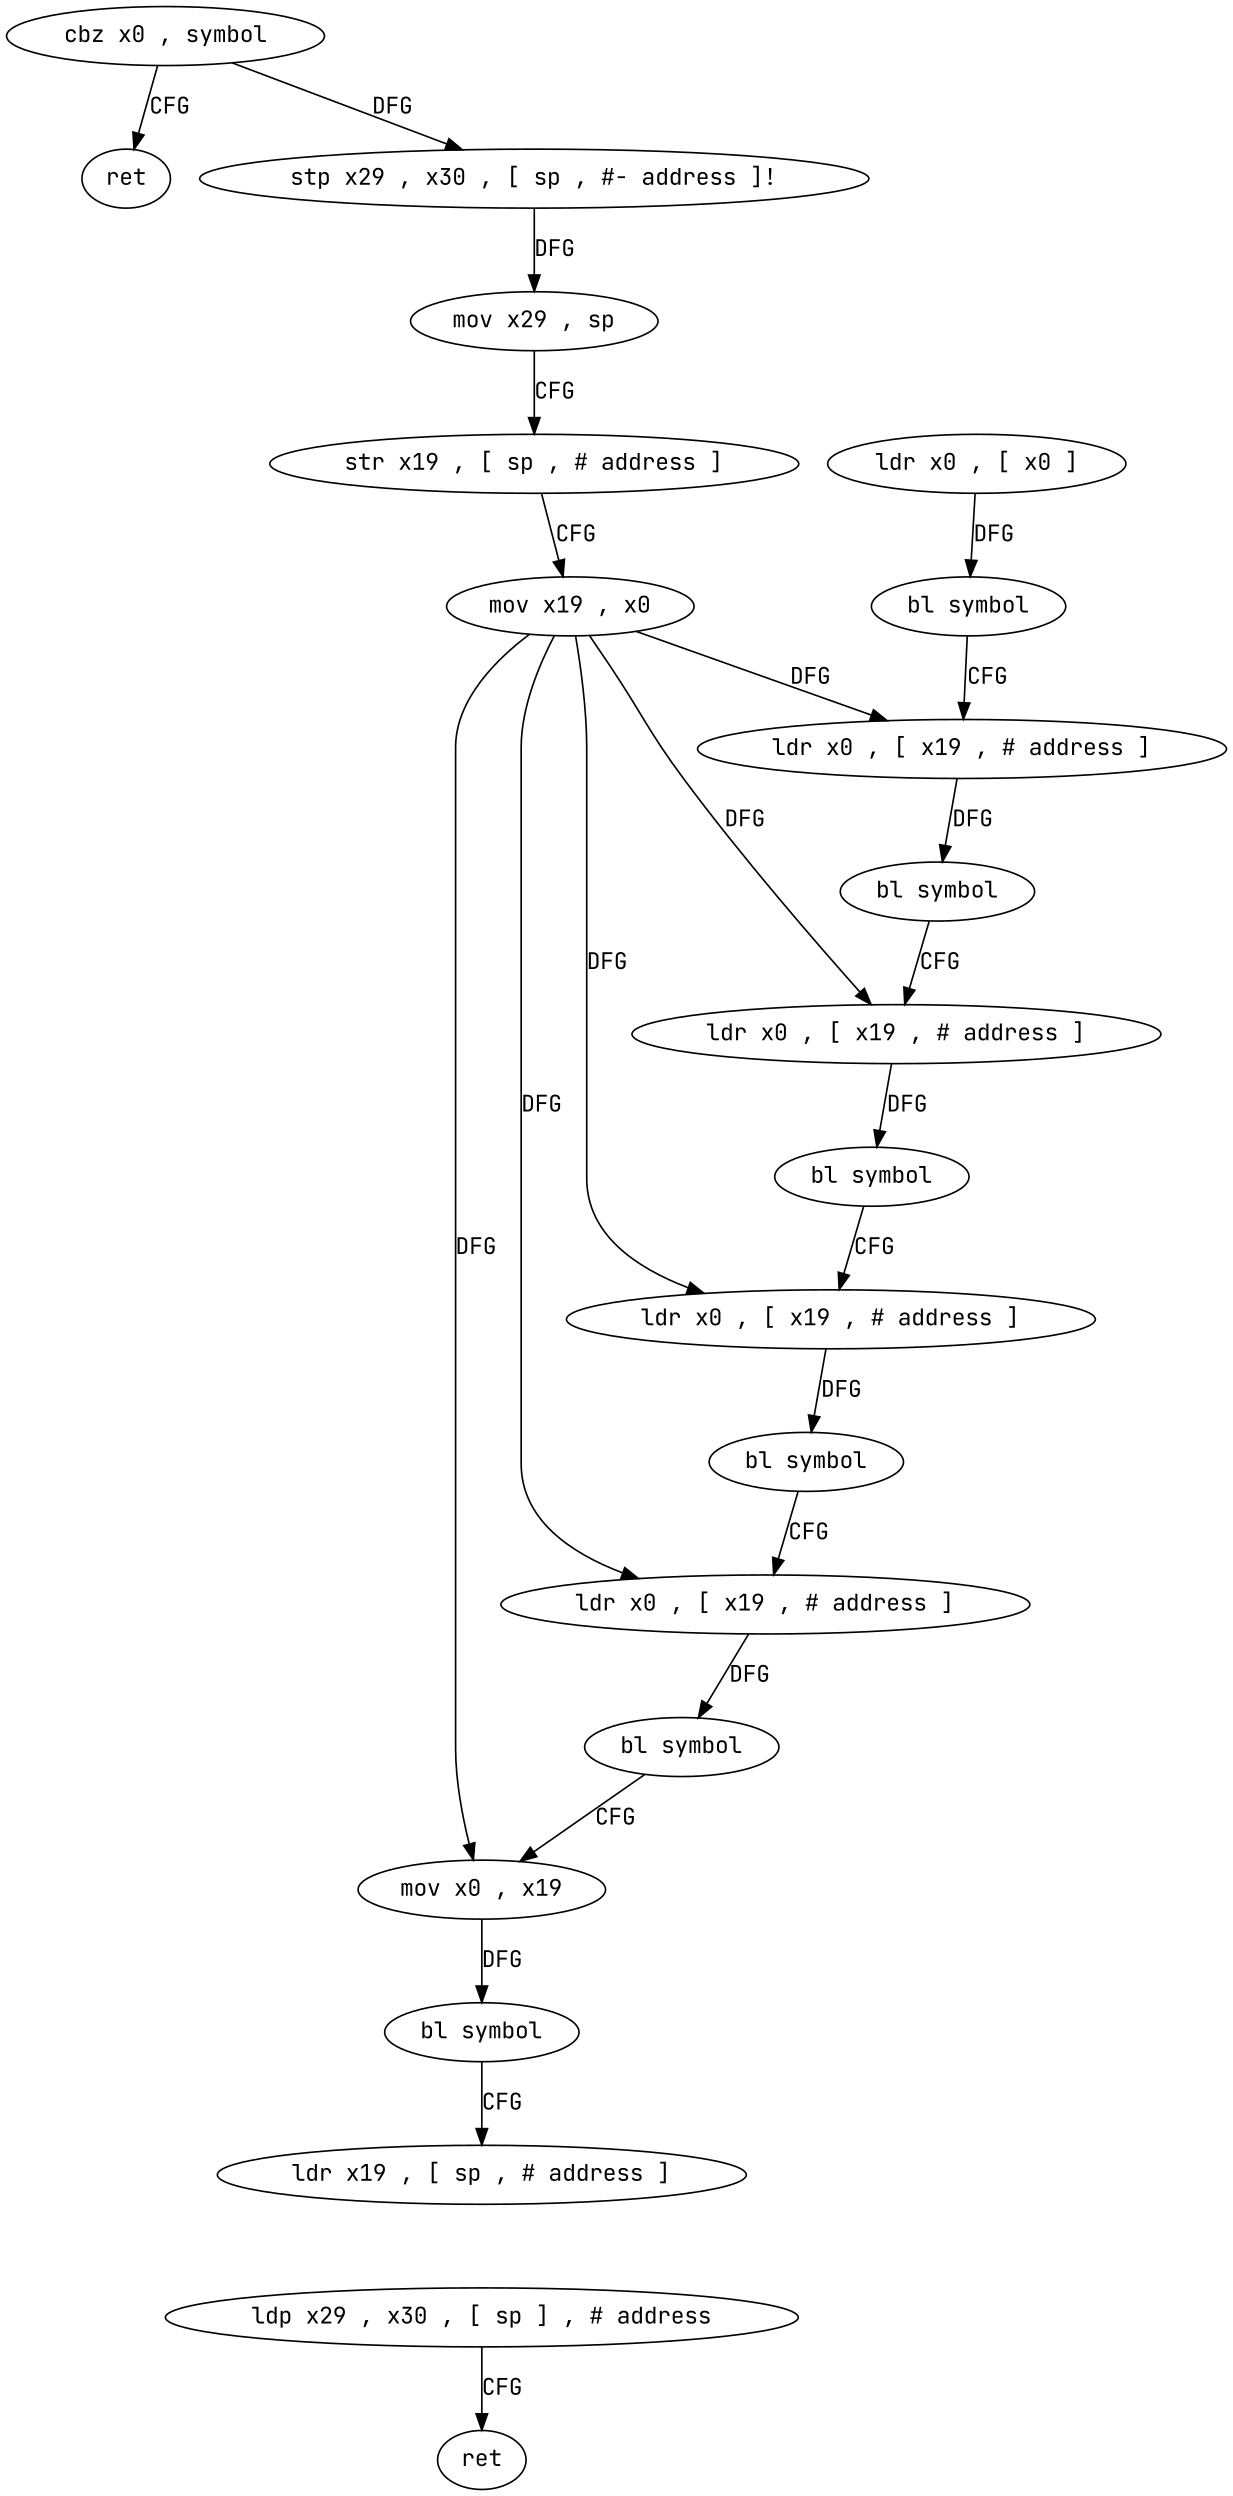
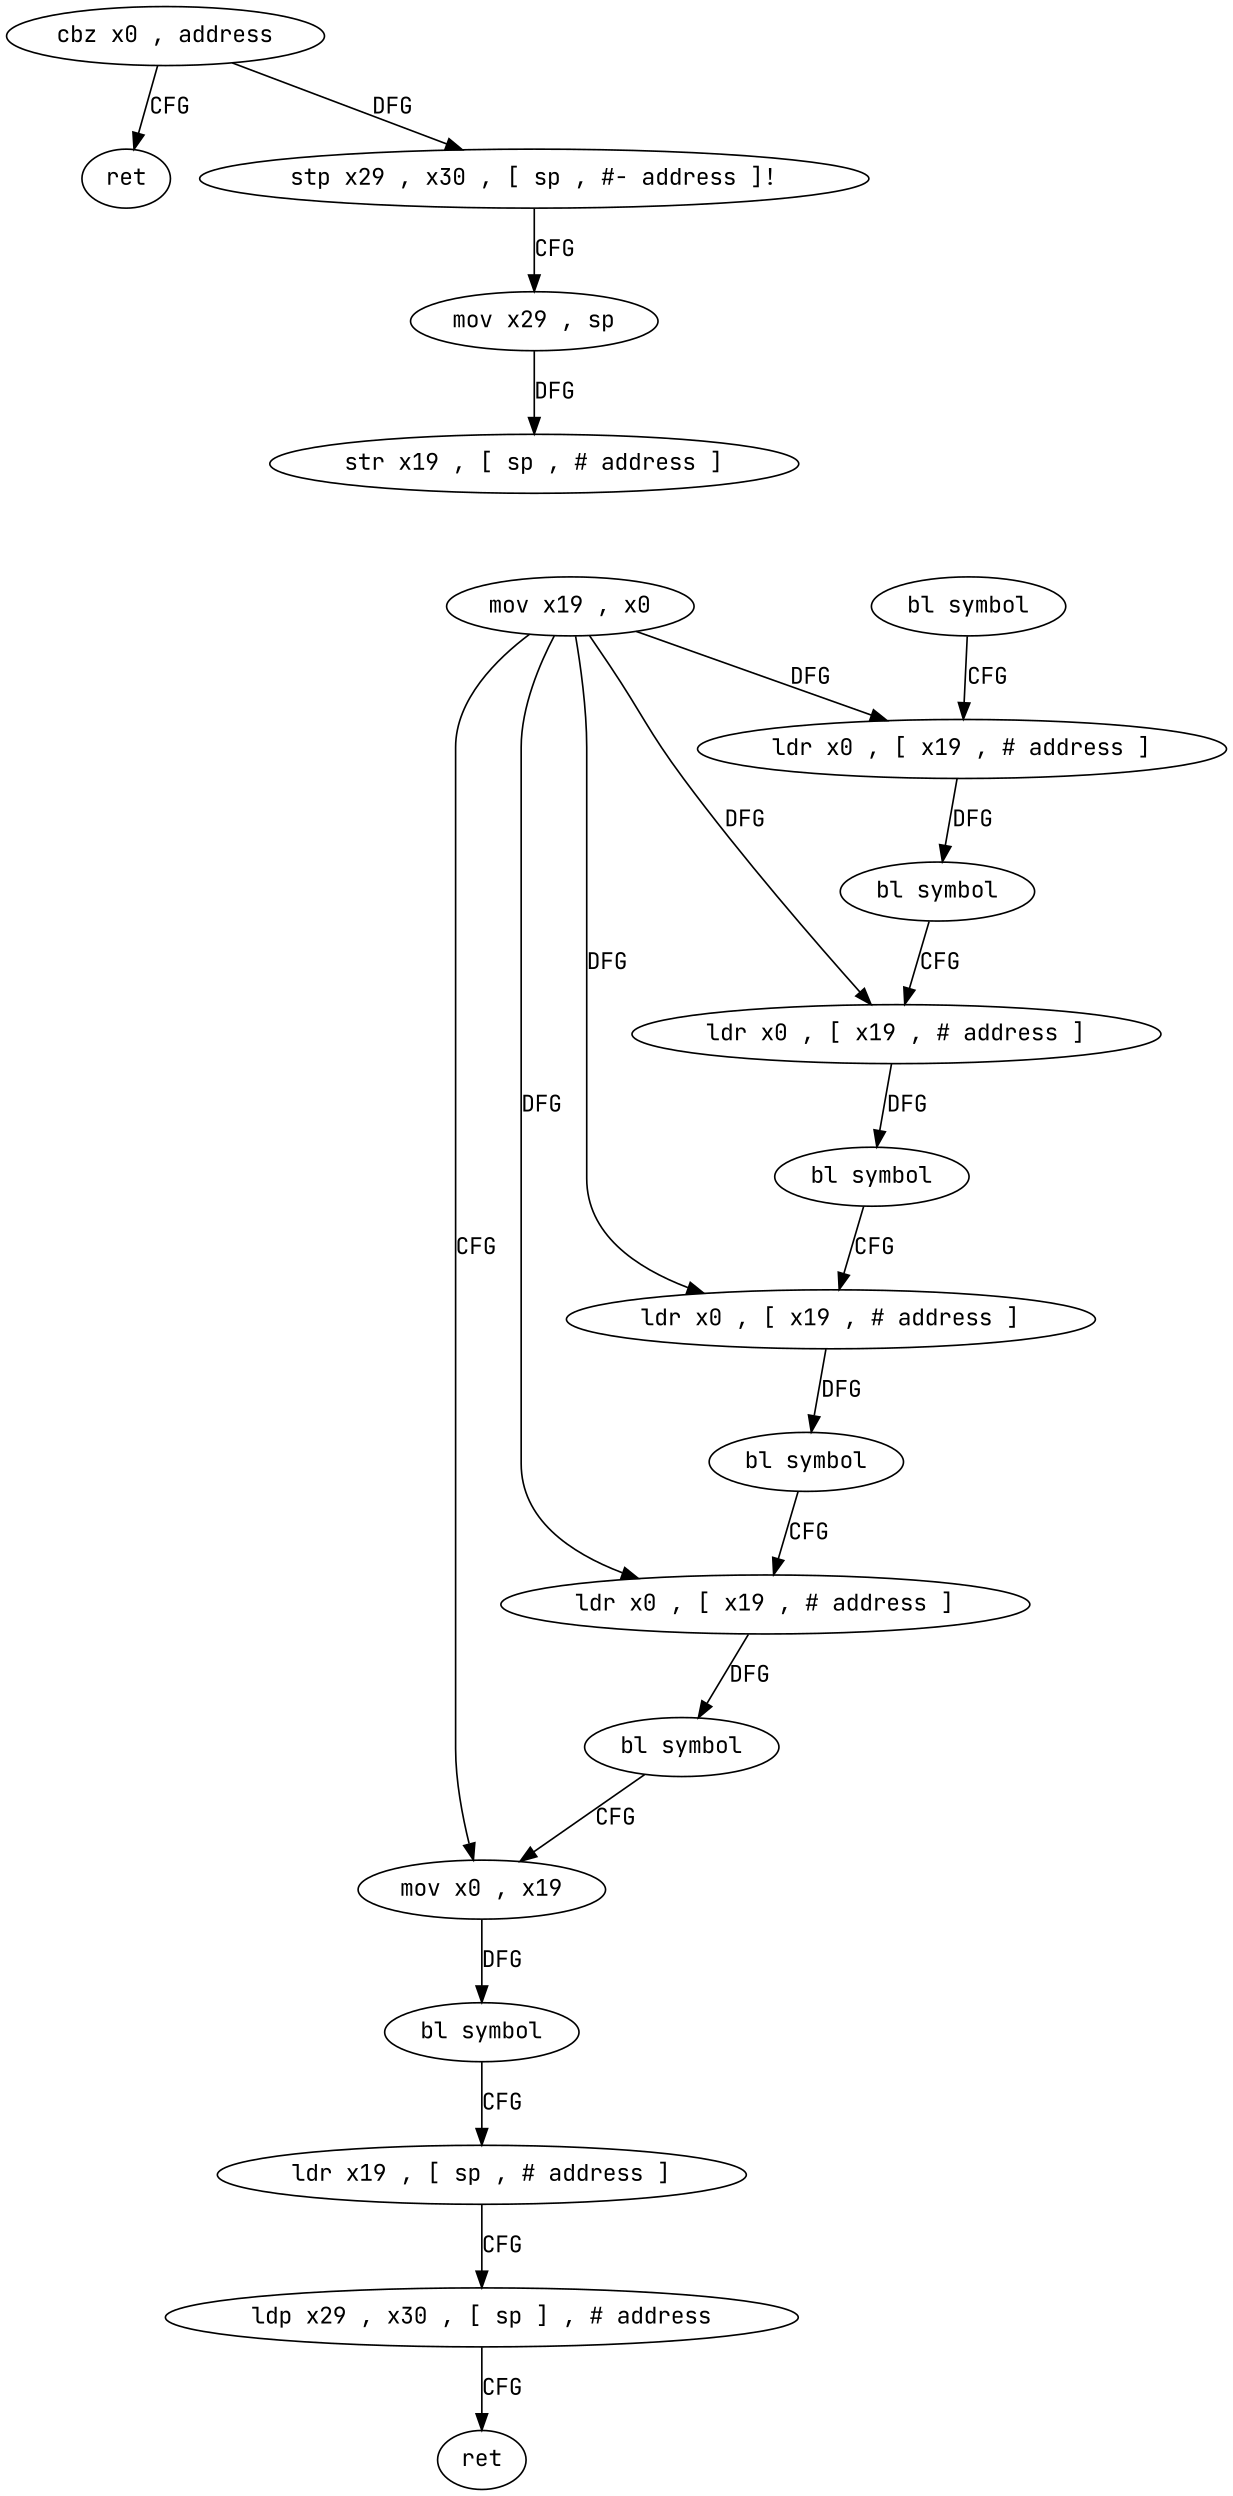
(166, 36) -> (166, 36)
(555, 250) -> (555, 250)
(555, 393) -> (555, 393)
(977, 464) -> none
(550, 527) -> none
(476, 1248) -> (476, 1248)
none -> (482, 2238)
